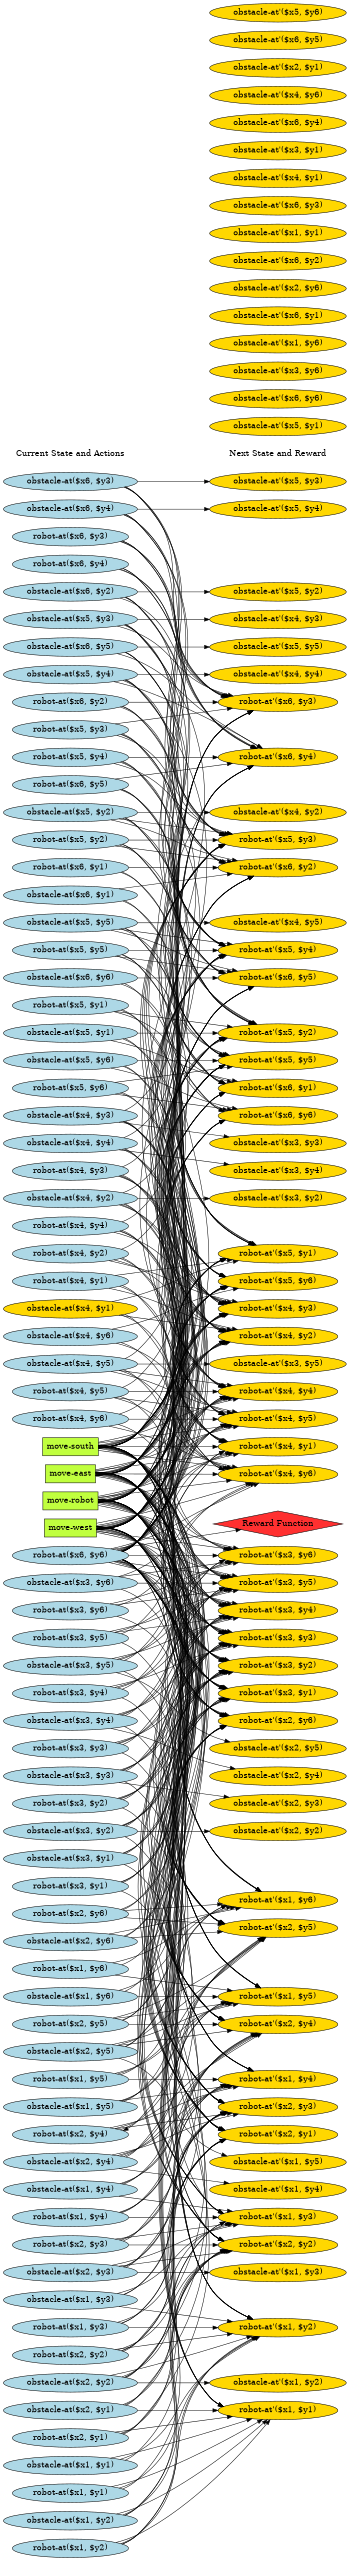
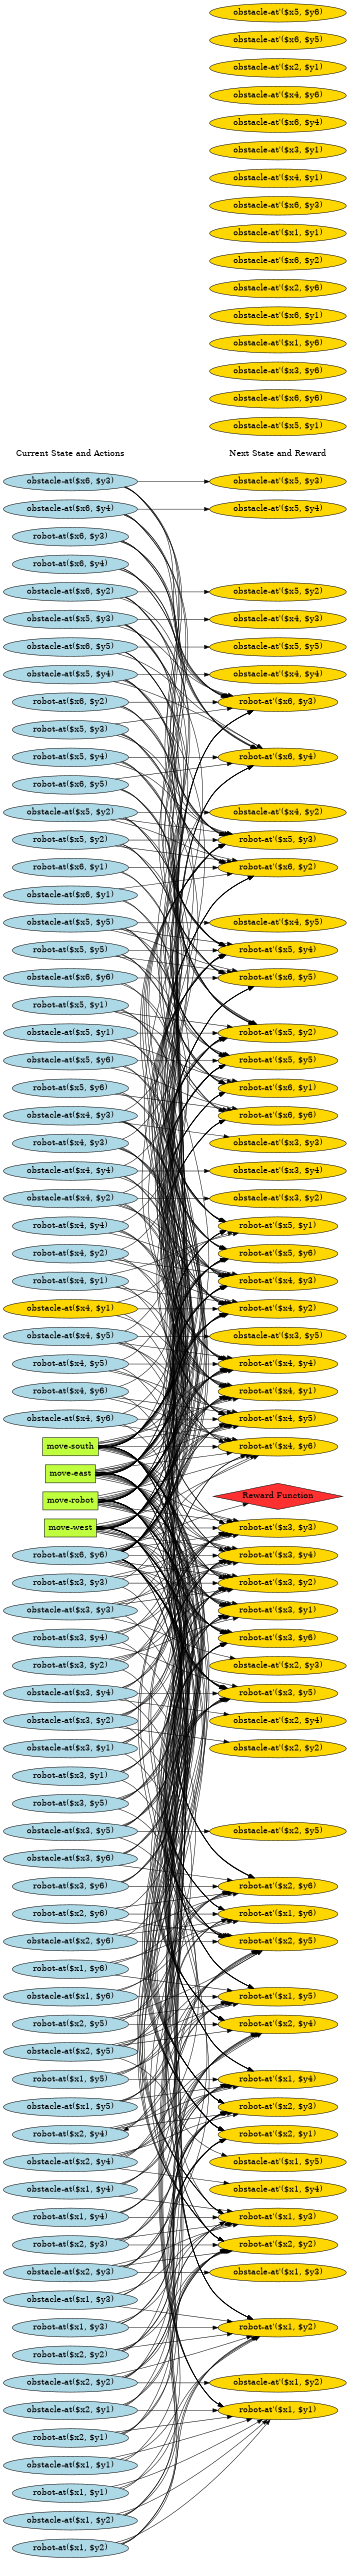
(171, 1075) -> none
none -> (173, 1528)
